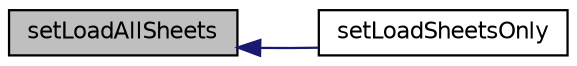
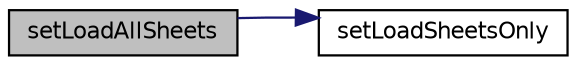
(290, 48) -> (267, 18)
